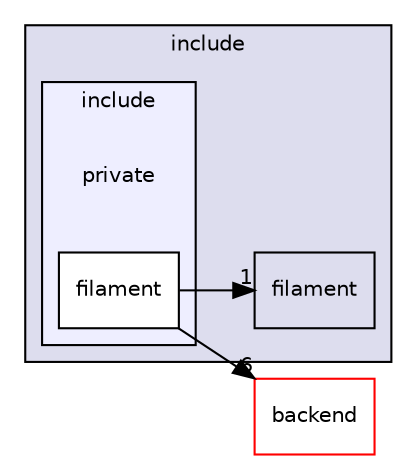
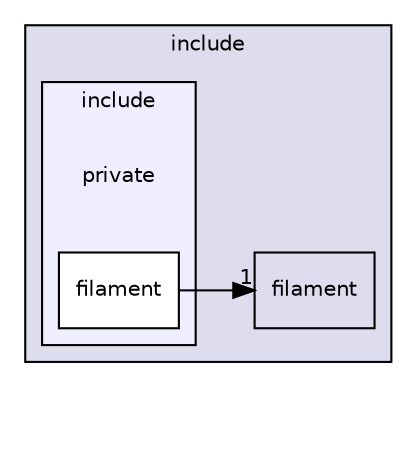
(315, 417) -> none
